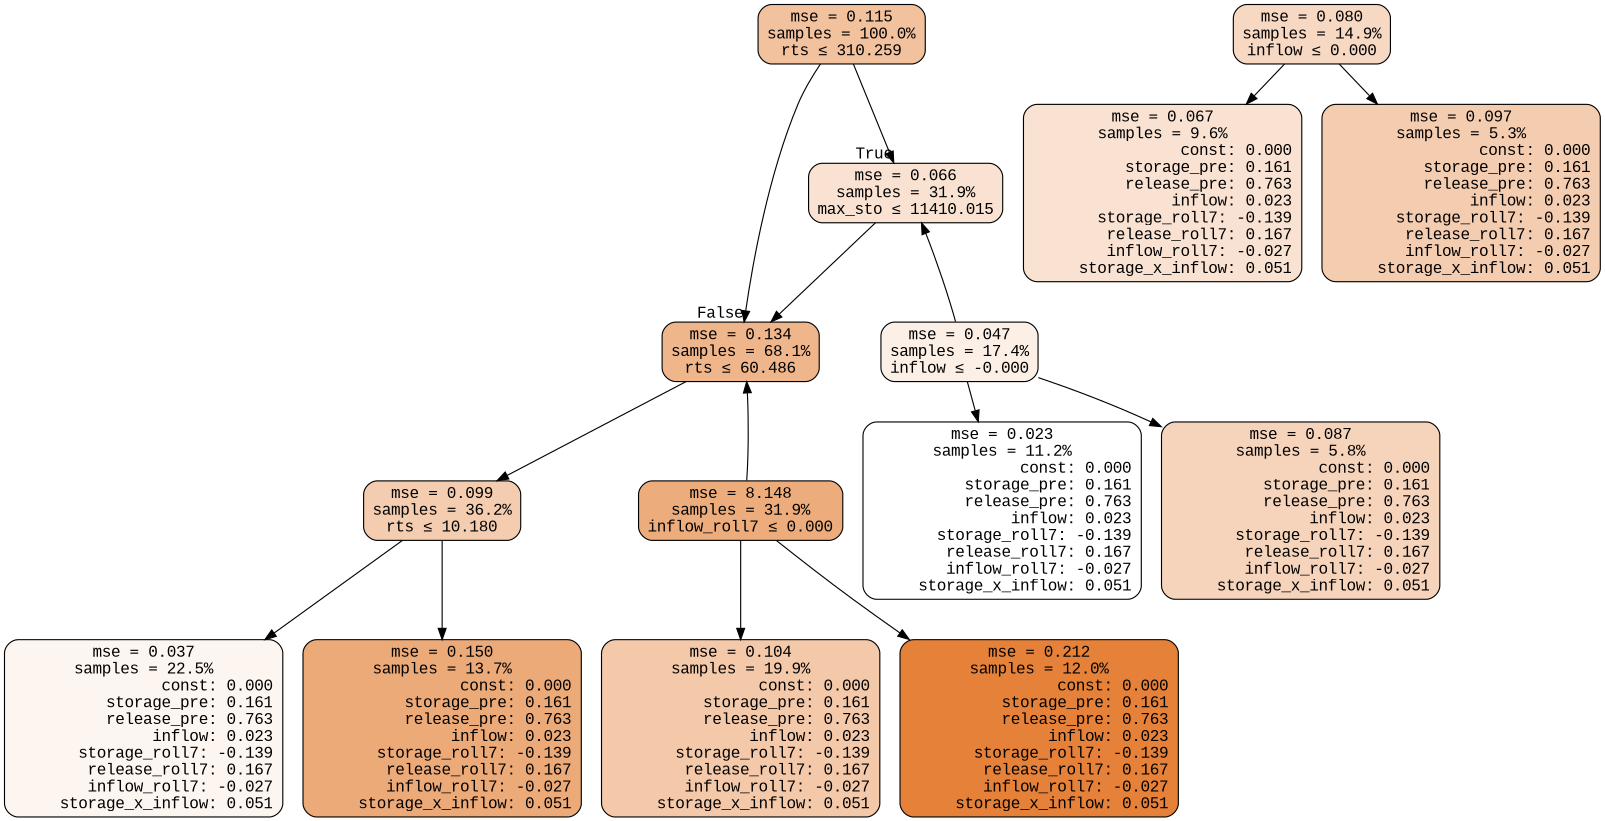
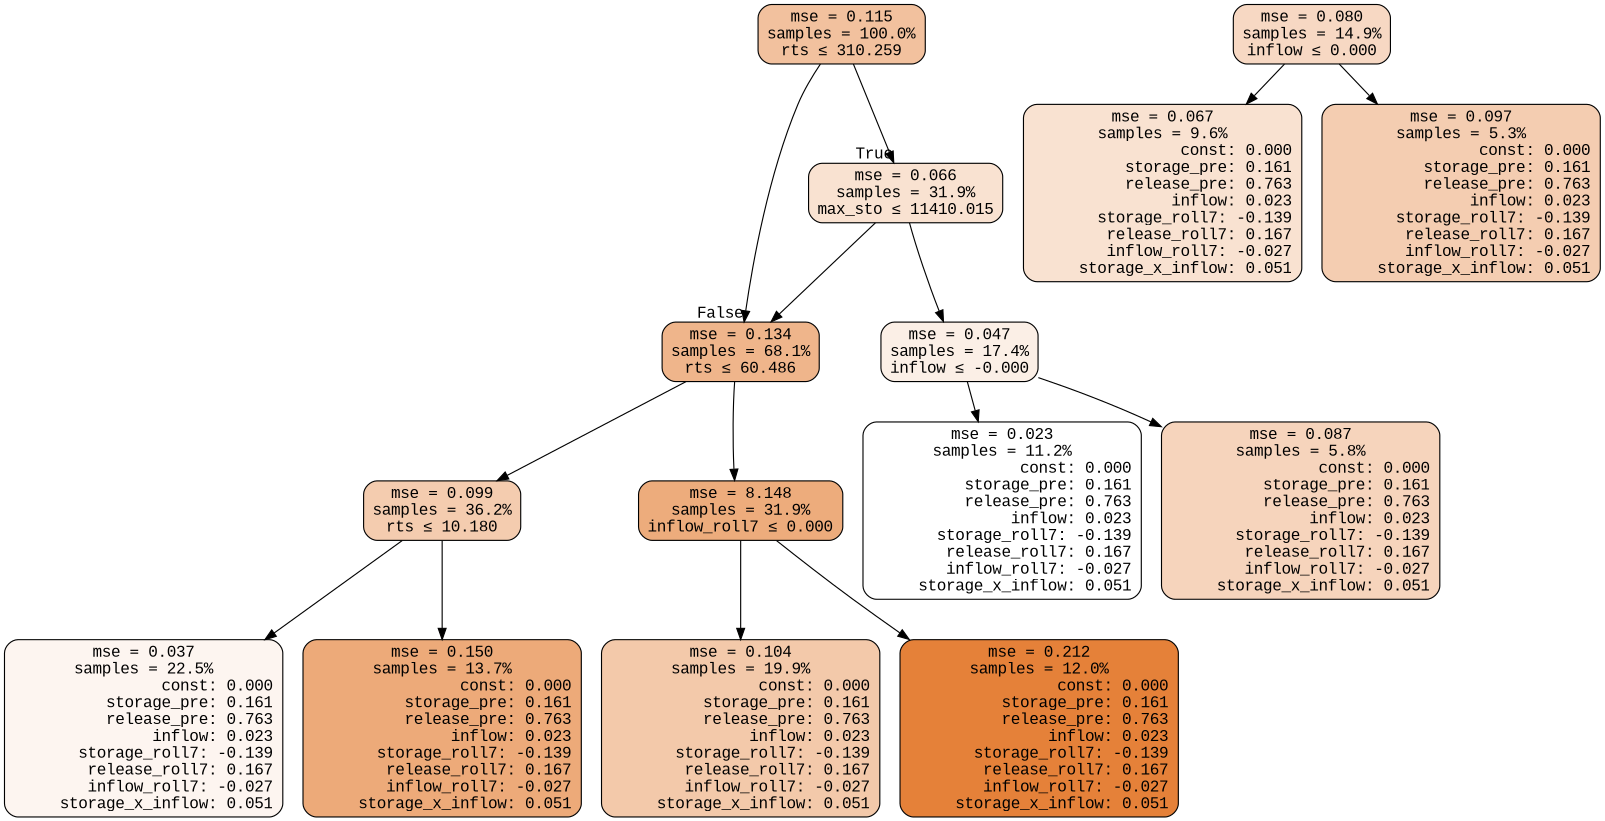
(942, 277) -> (923, 267)
(748, 437) -> (733, 425)
